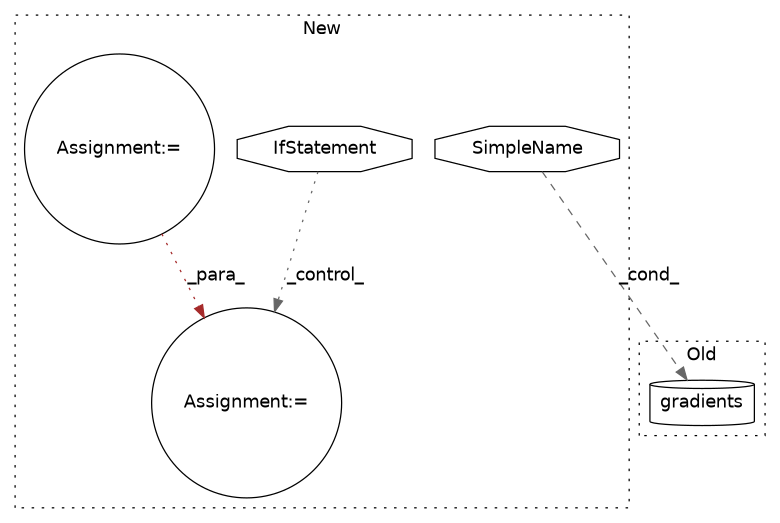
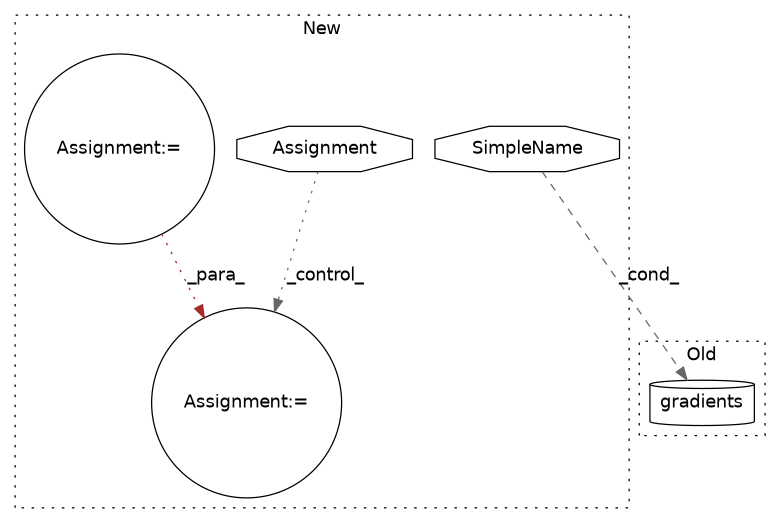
(325, 149) -> (325, 149)
